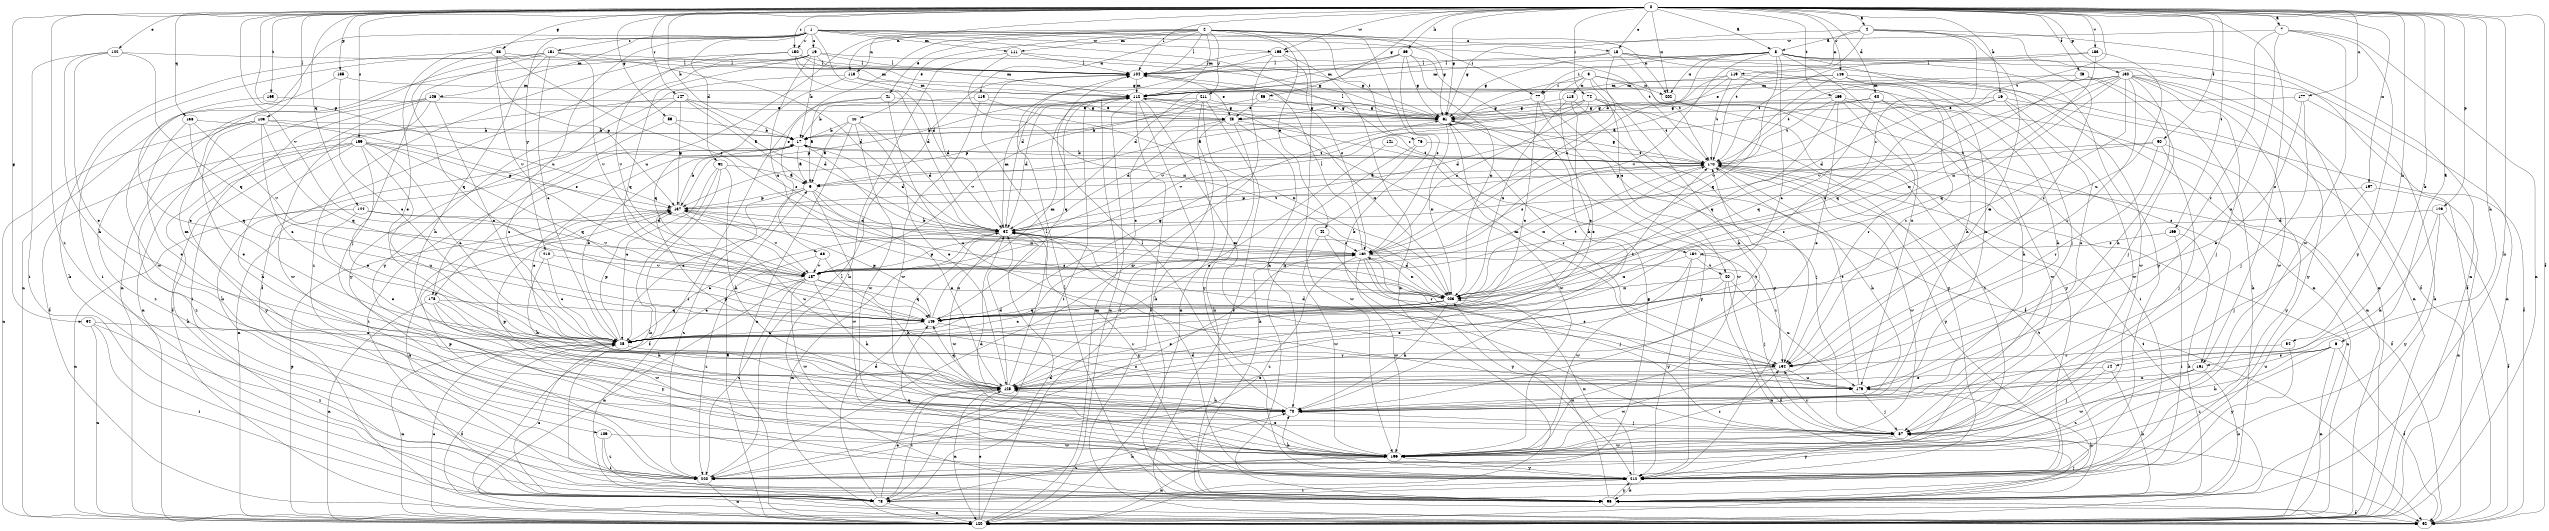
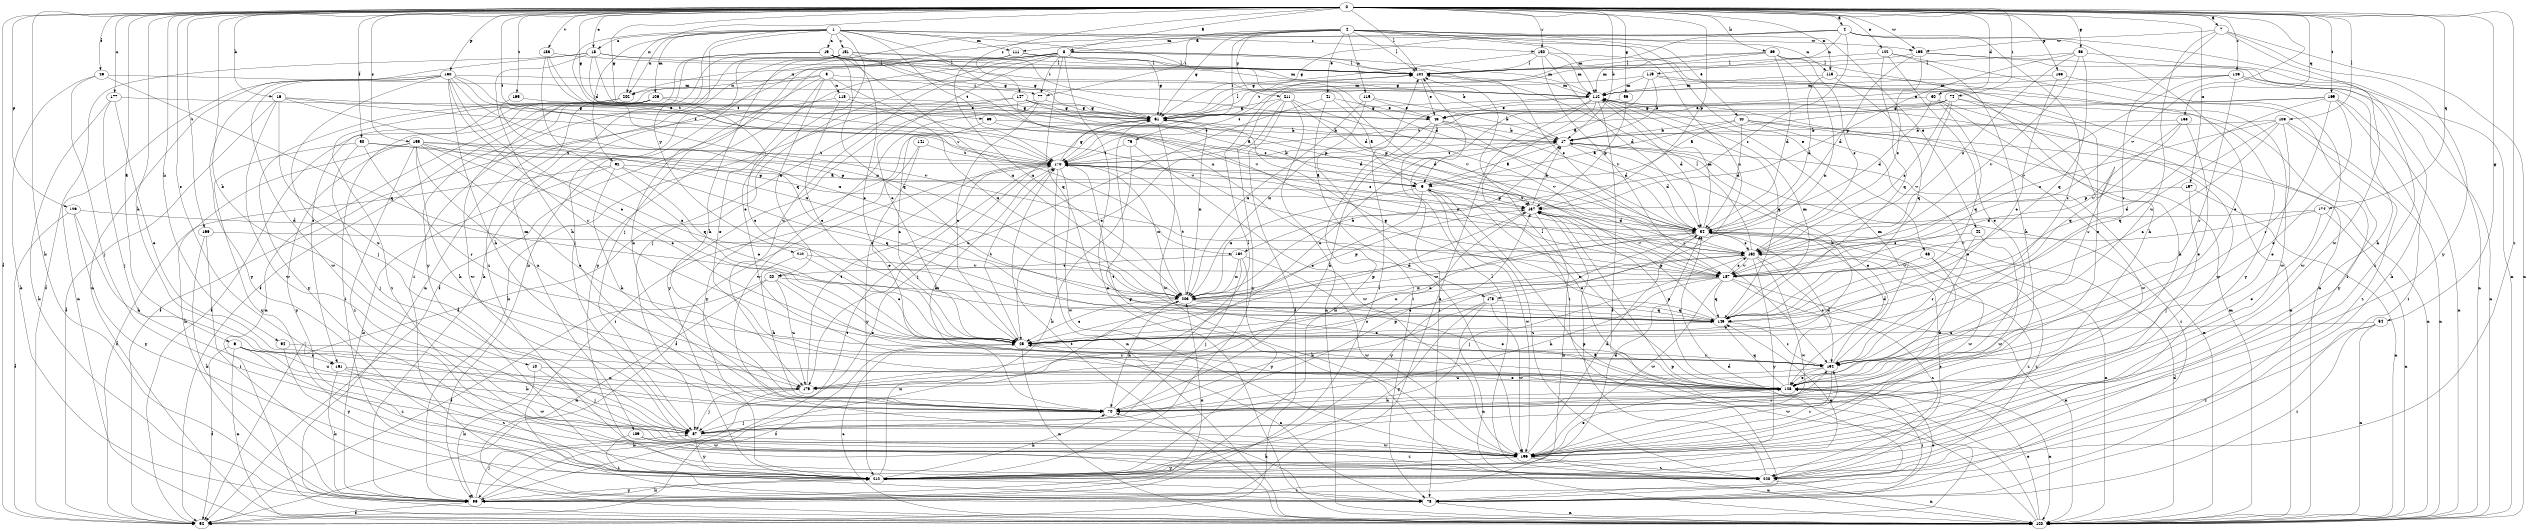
(1352, 107) -> none
(2096, 187) -> (798, 187)
(361, 210) -> (2322, 210)
(1712, 210) -> (2127, 210)
(1354, 232) -> (625, 232)
(1986, 232) -> (2098, 232)
(1558, 301) -> (1047, 296)
(1120, 311) -> (1440, 311)
(2110, 367) -> (535, 367)
none -> (747, 489)
